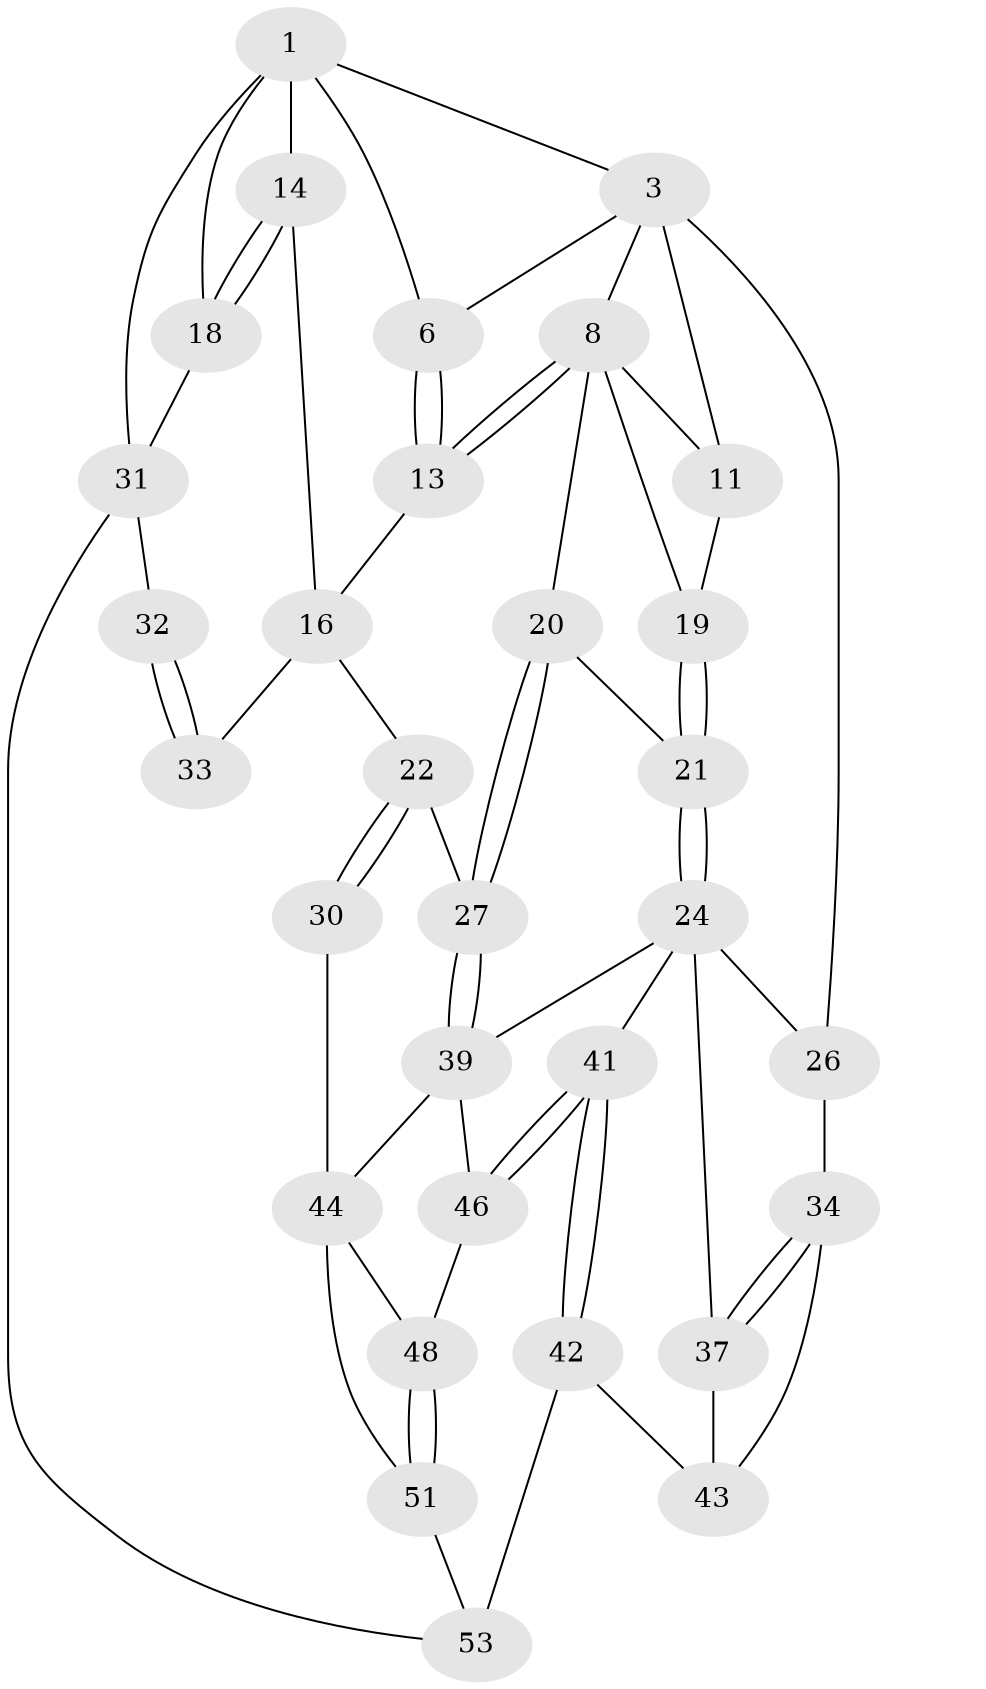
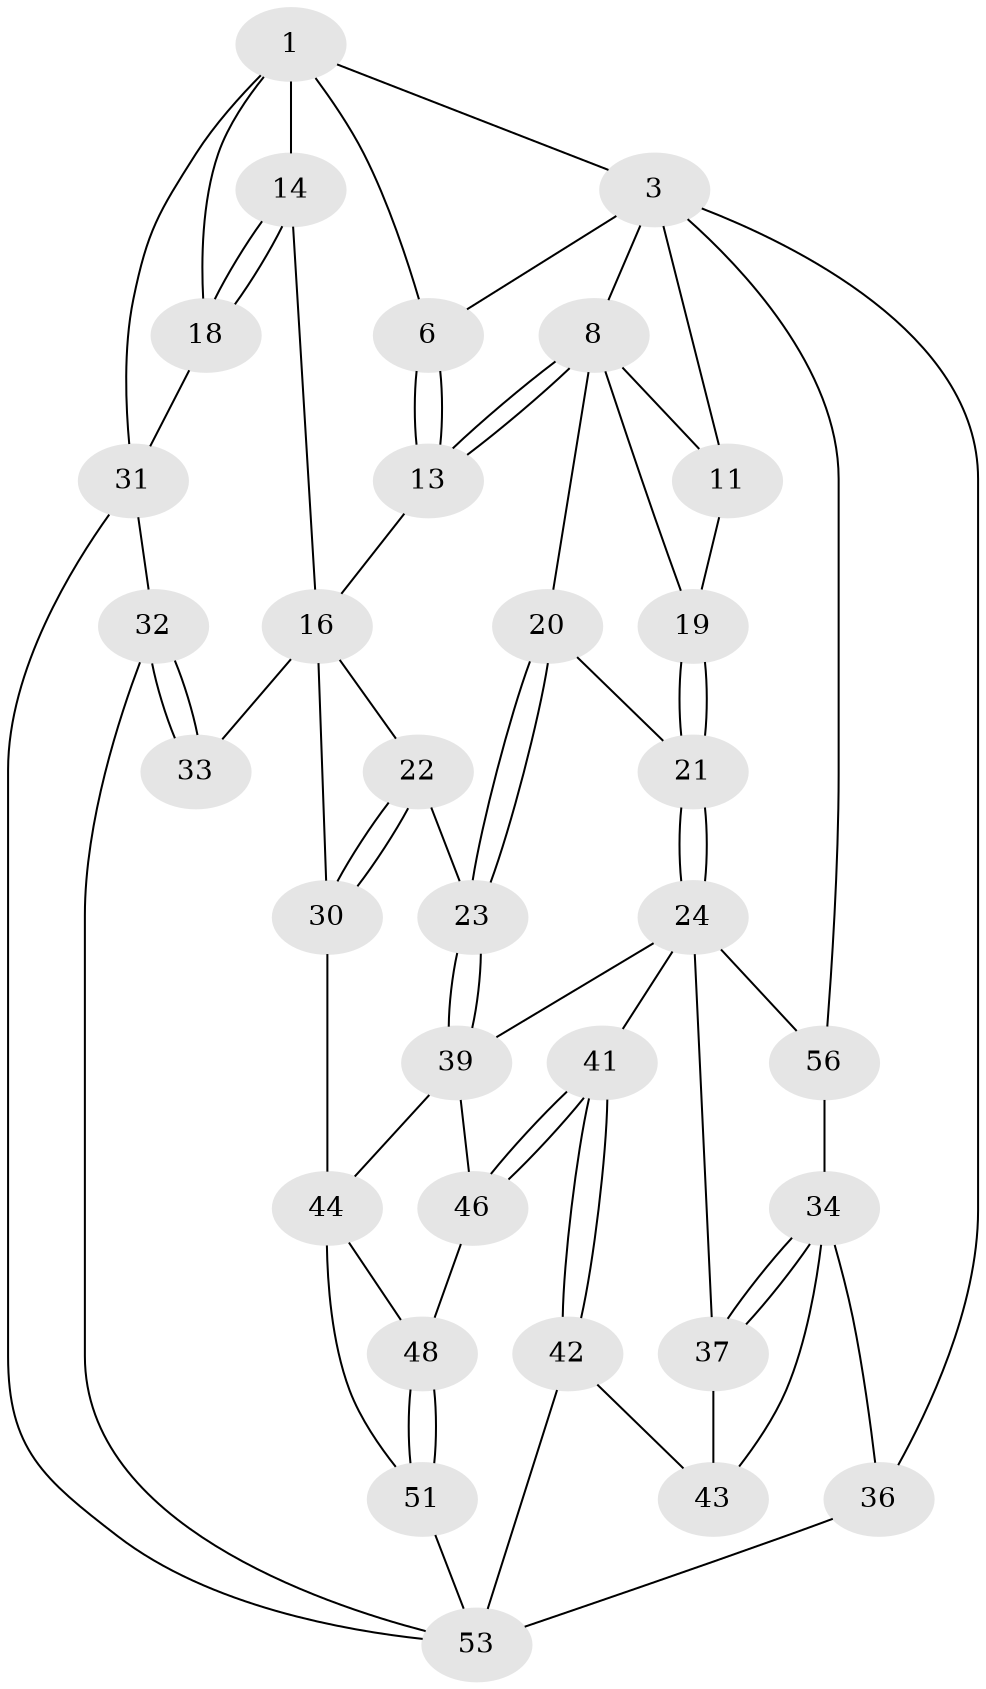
none -> (322, 772)
(473, 917) -> (473, 917)
(825, 1063) -> (825, 1063)
none -> (85, 1240)
none -> (879, 1499)
